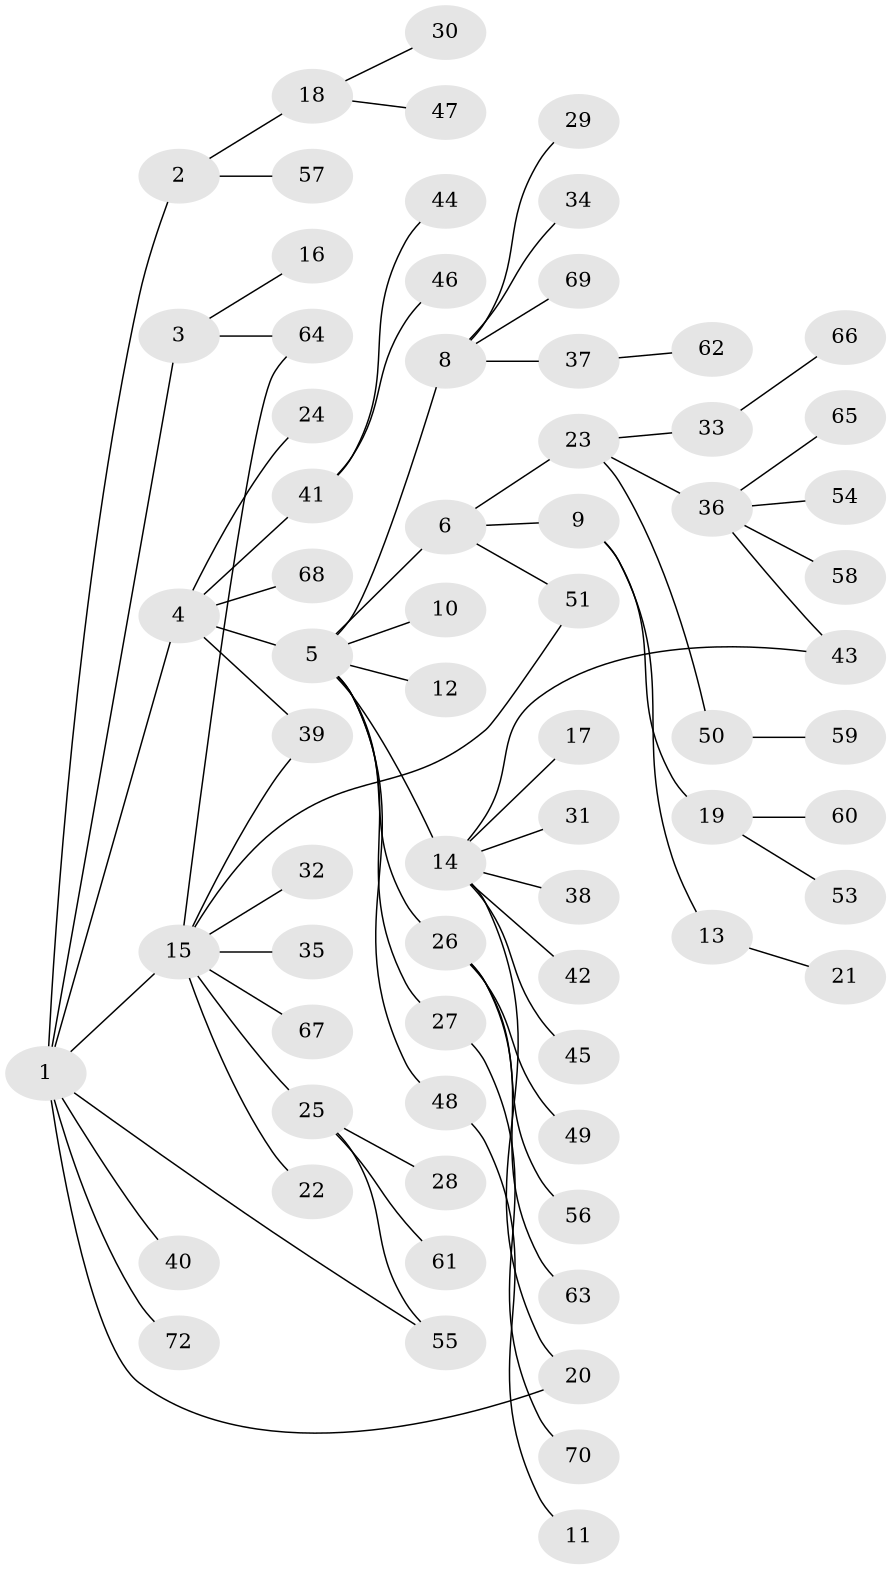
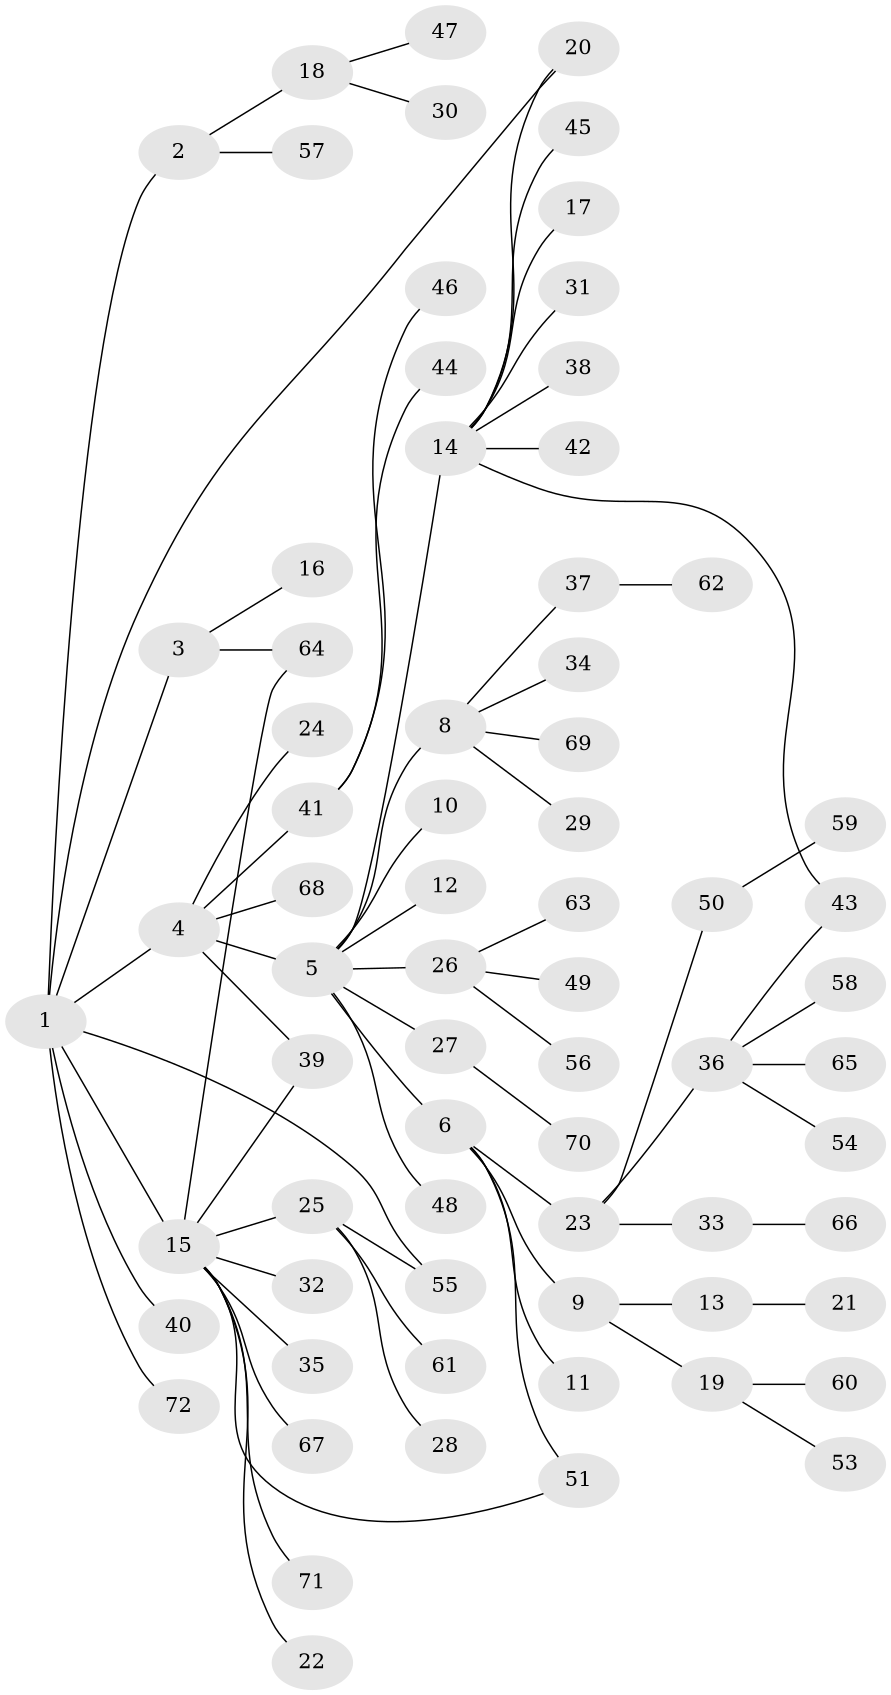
(510, 1371) -> (512, 1256)
none -> (312, 1583)
